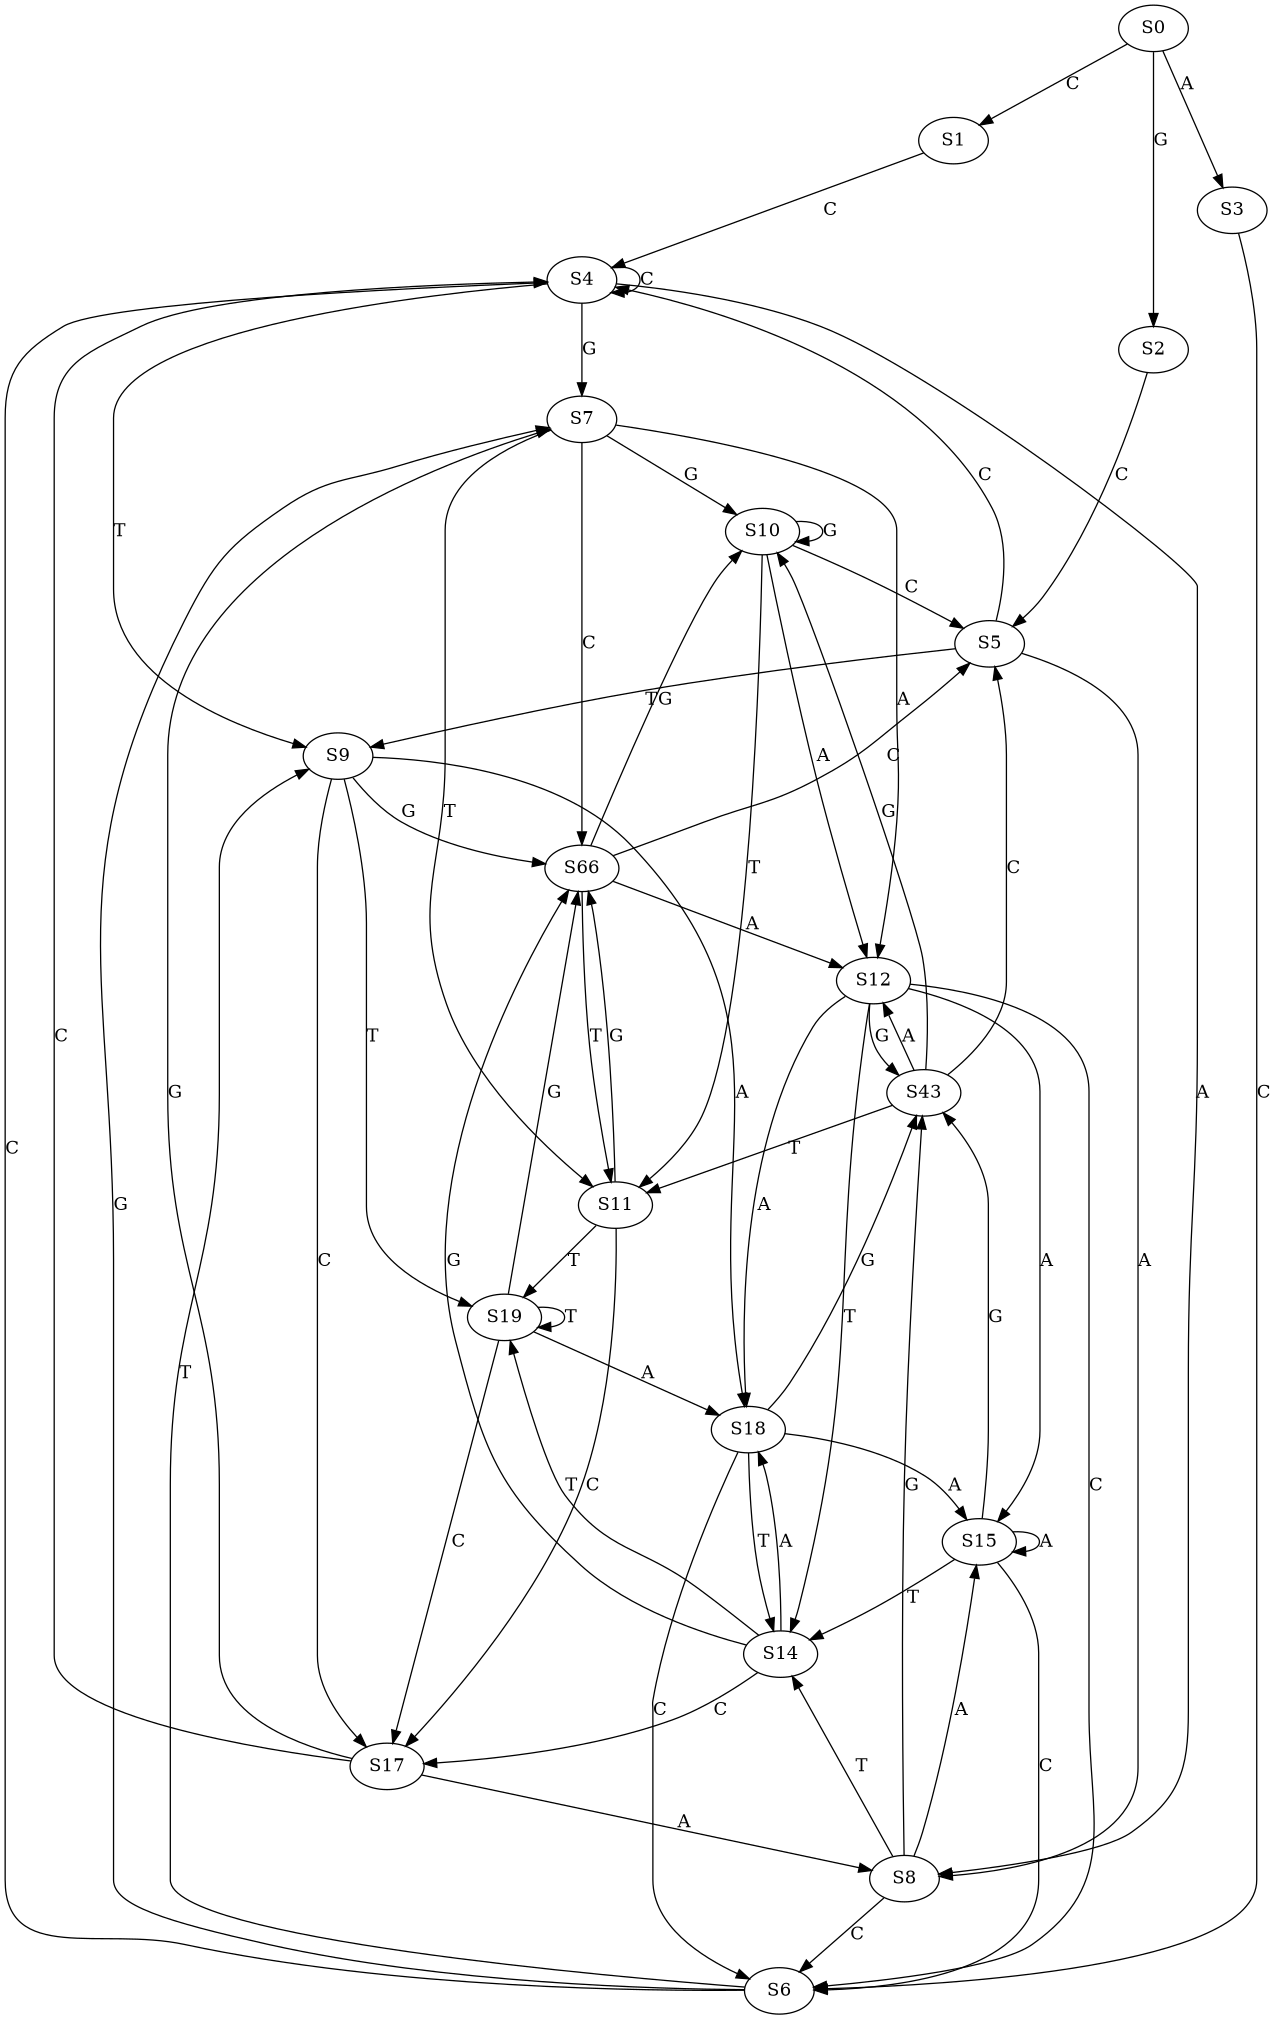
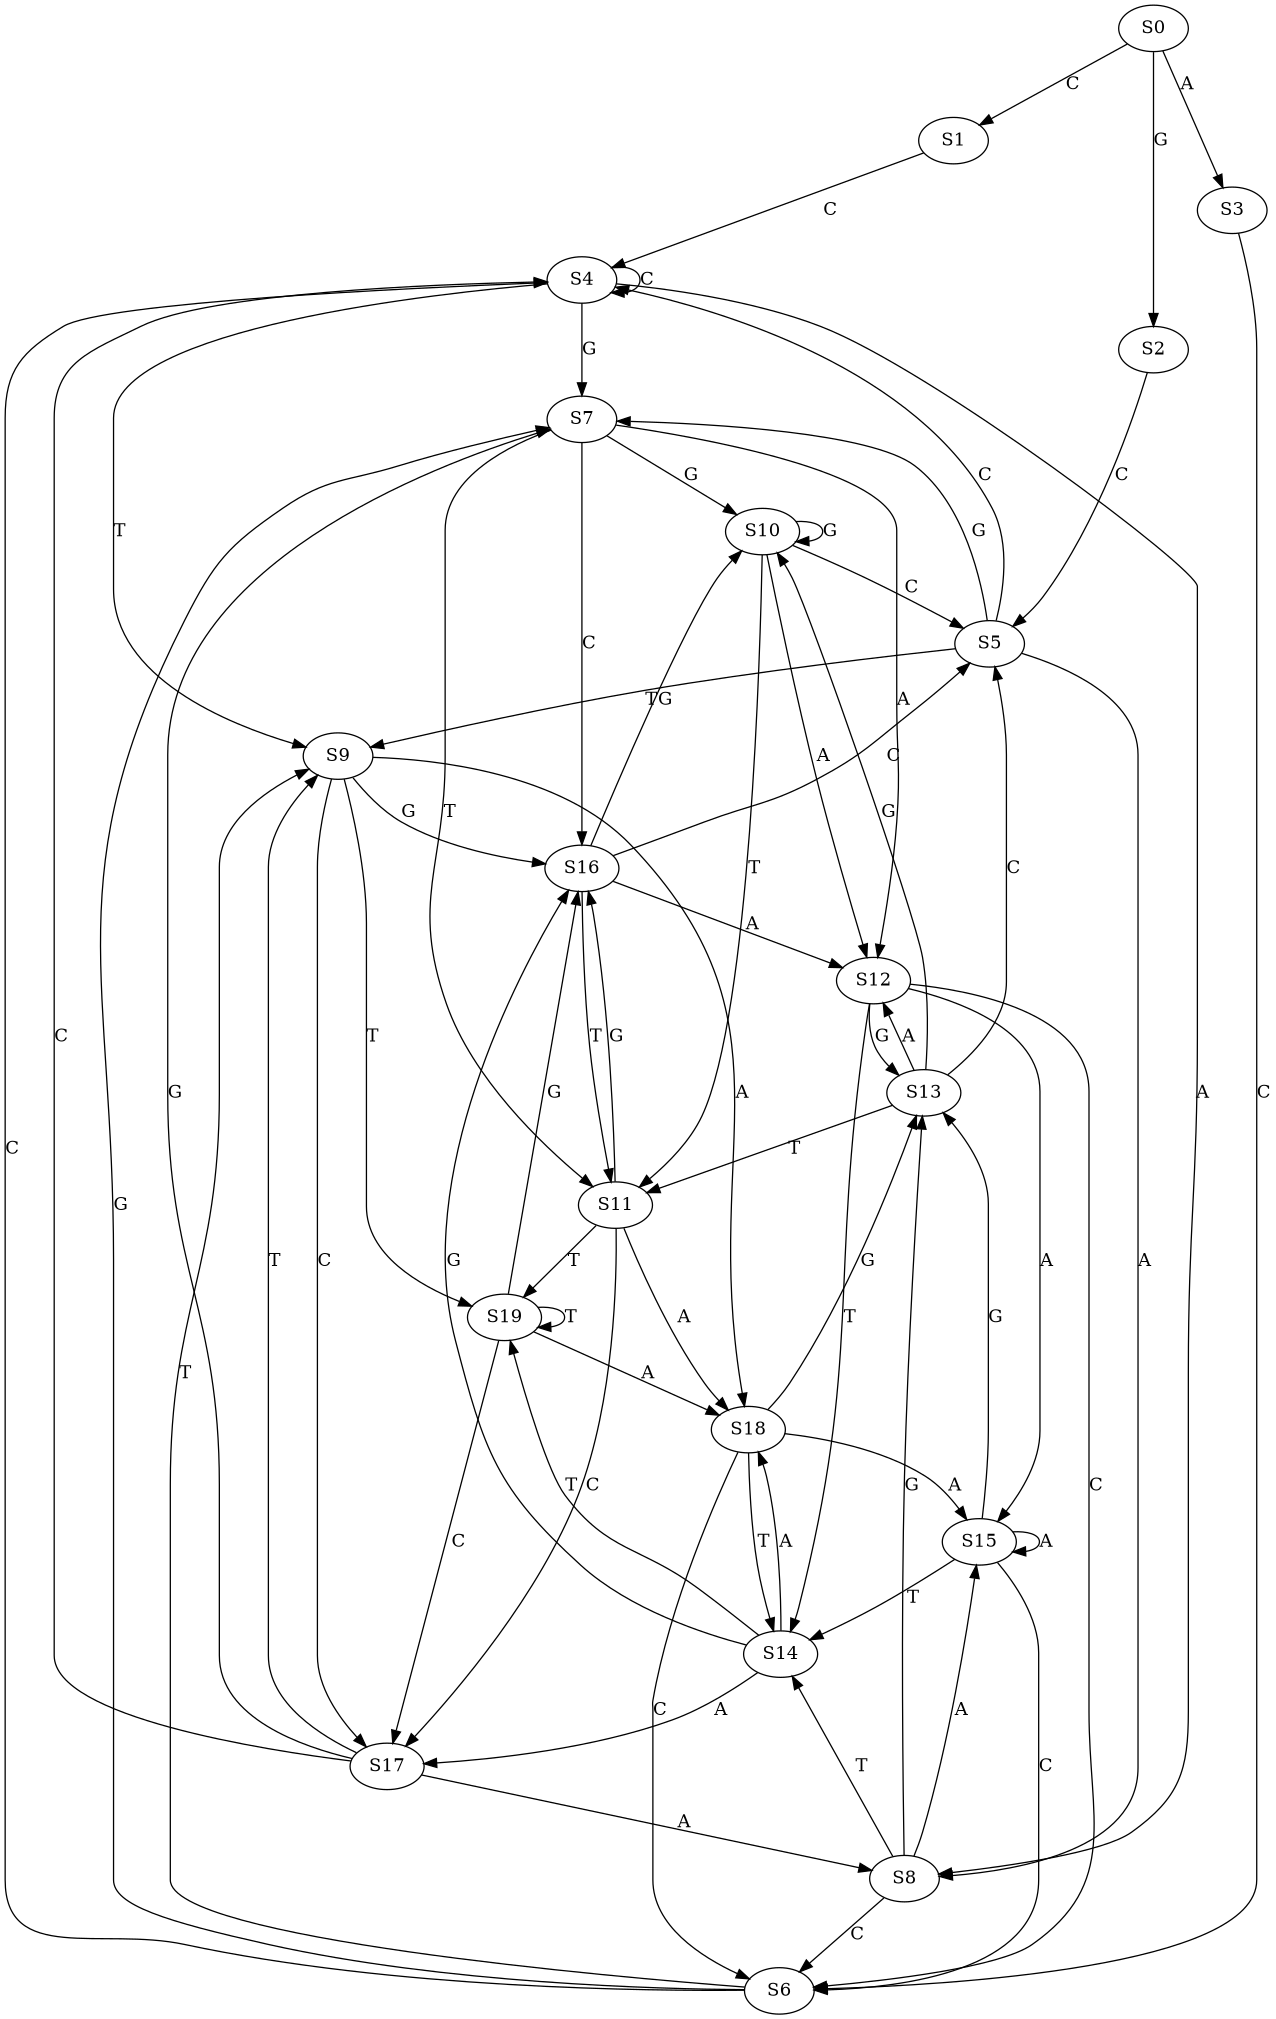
none -> (861, 445)
(582, 868) -> (582, 868)
(924, 1093) -> (924, 1093)
(758, 1183) -> (665, 1318)
none -> (268, 1283)
(721, 1710) -> (721, 1710)
